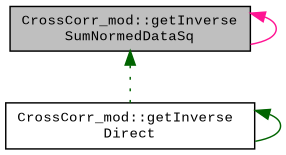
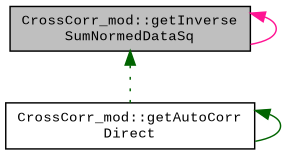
(130, 126) -> (130, 126)
